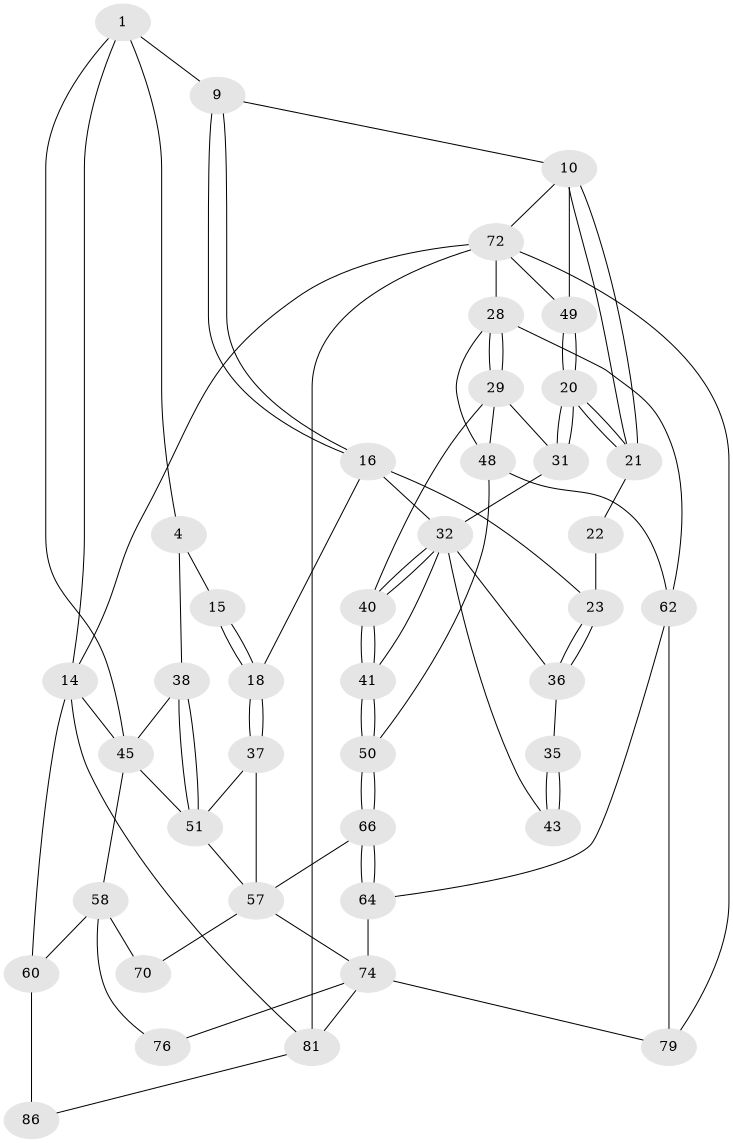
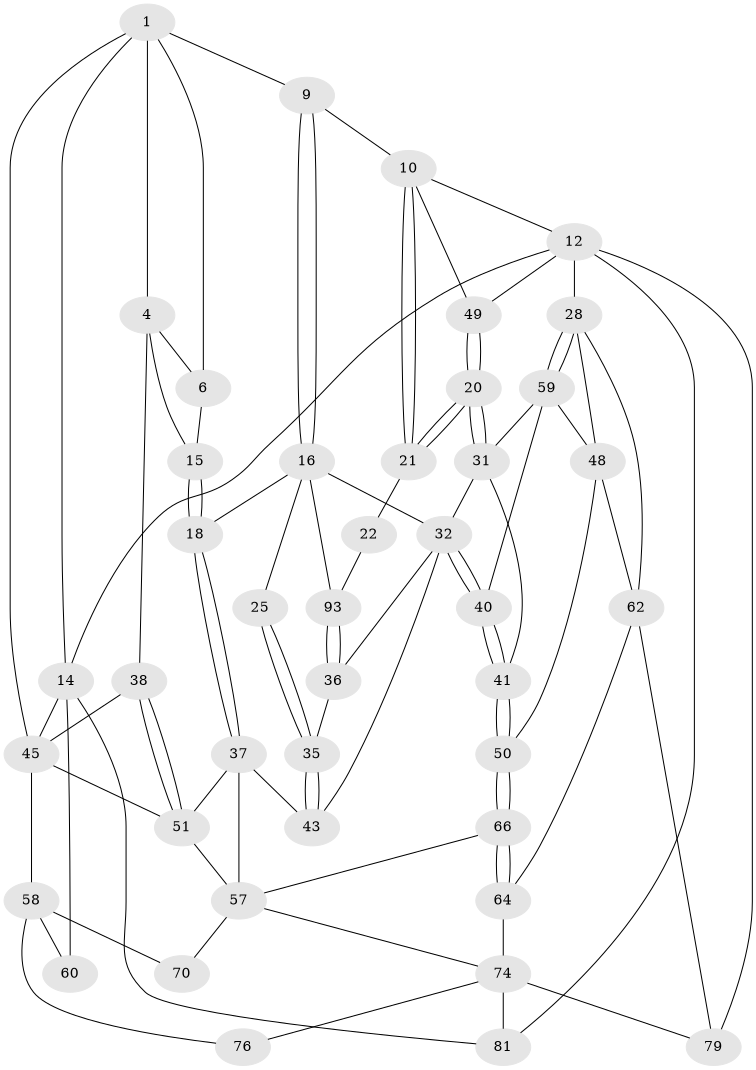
(496, 242) -> (574, 242)
none -> (203, 388)
(496, 388) -> (547, 388)
none -> (260, 608)
(596, 608) -> (333, 608)
(413, 611) -> (519, 570)
none -> (275, 791)
(32, 1120) -> none
